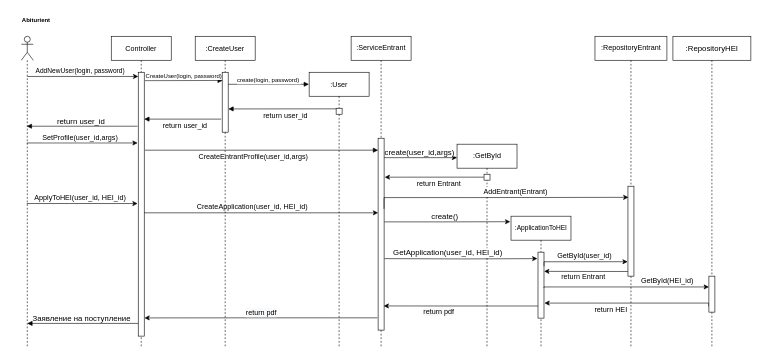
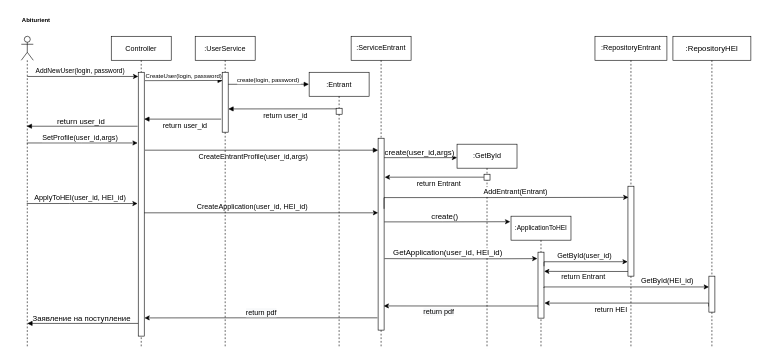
(225, 49) -> (225, 49)
(339, 85) -> (339, 85)
